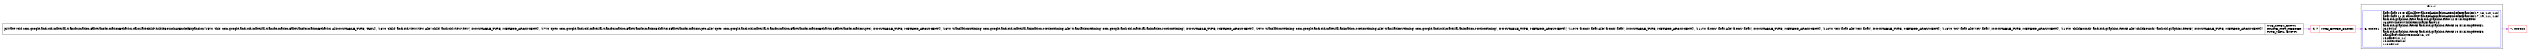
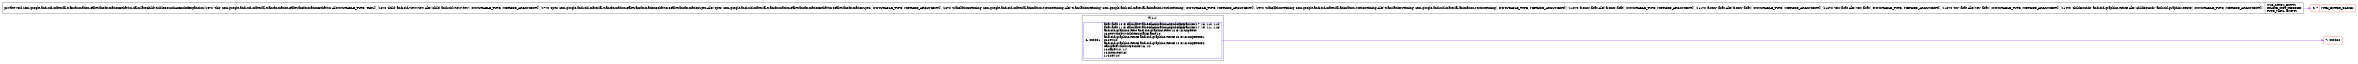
(2358, 29) -> none
